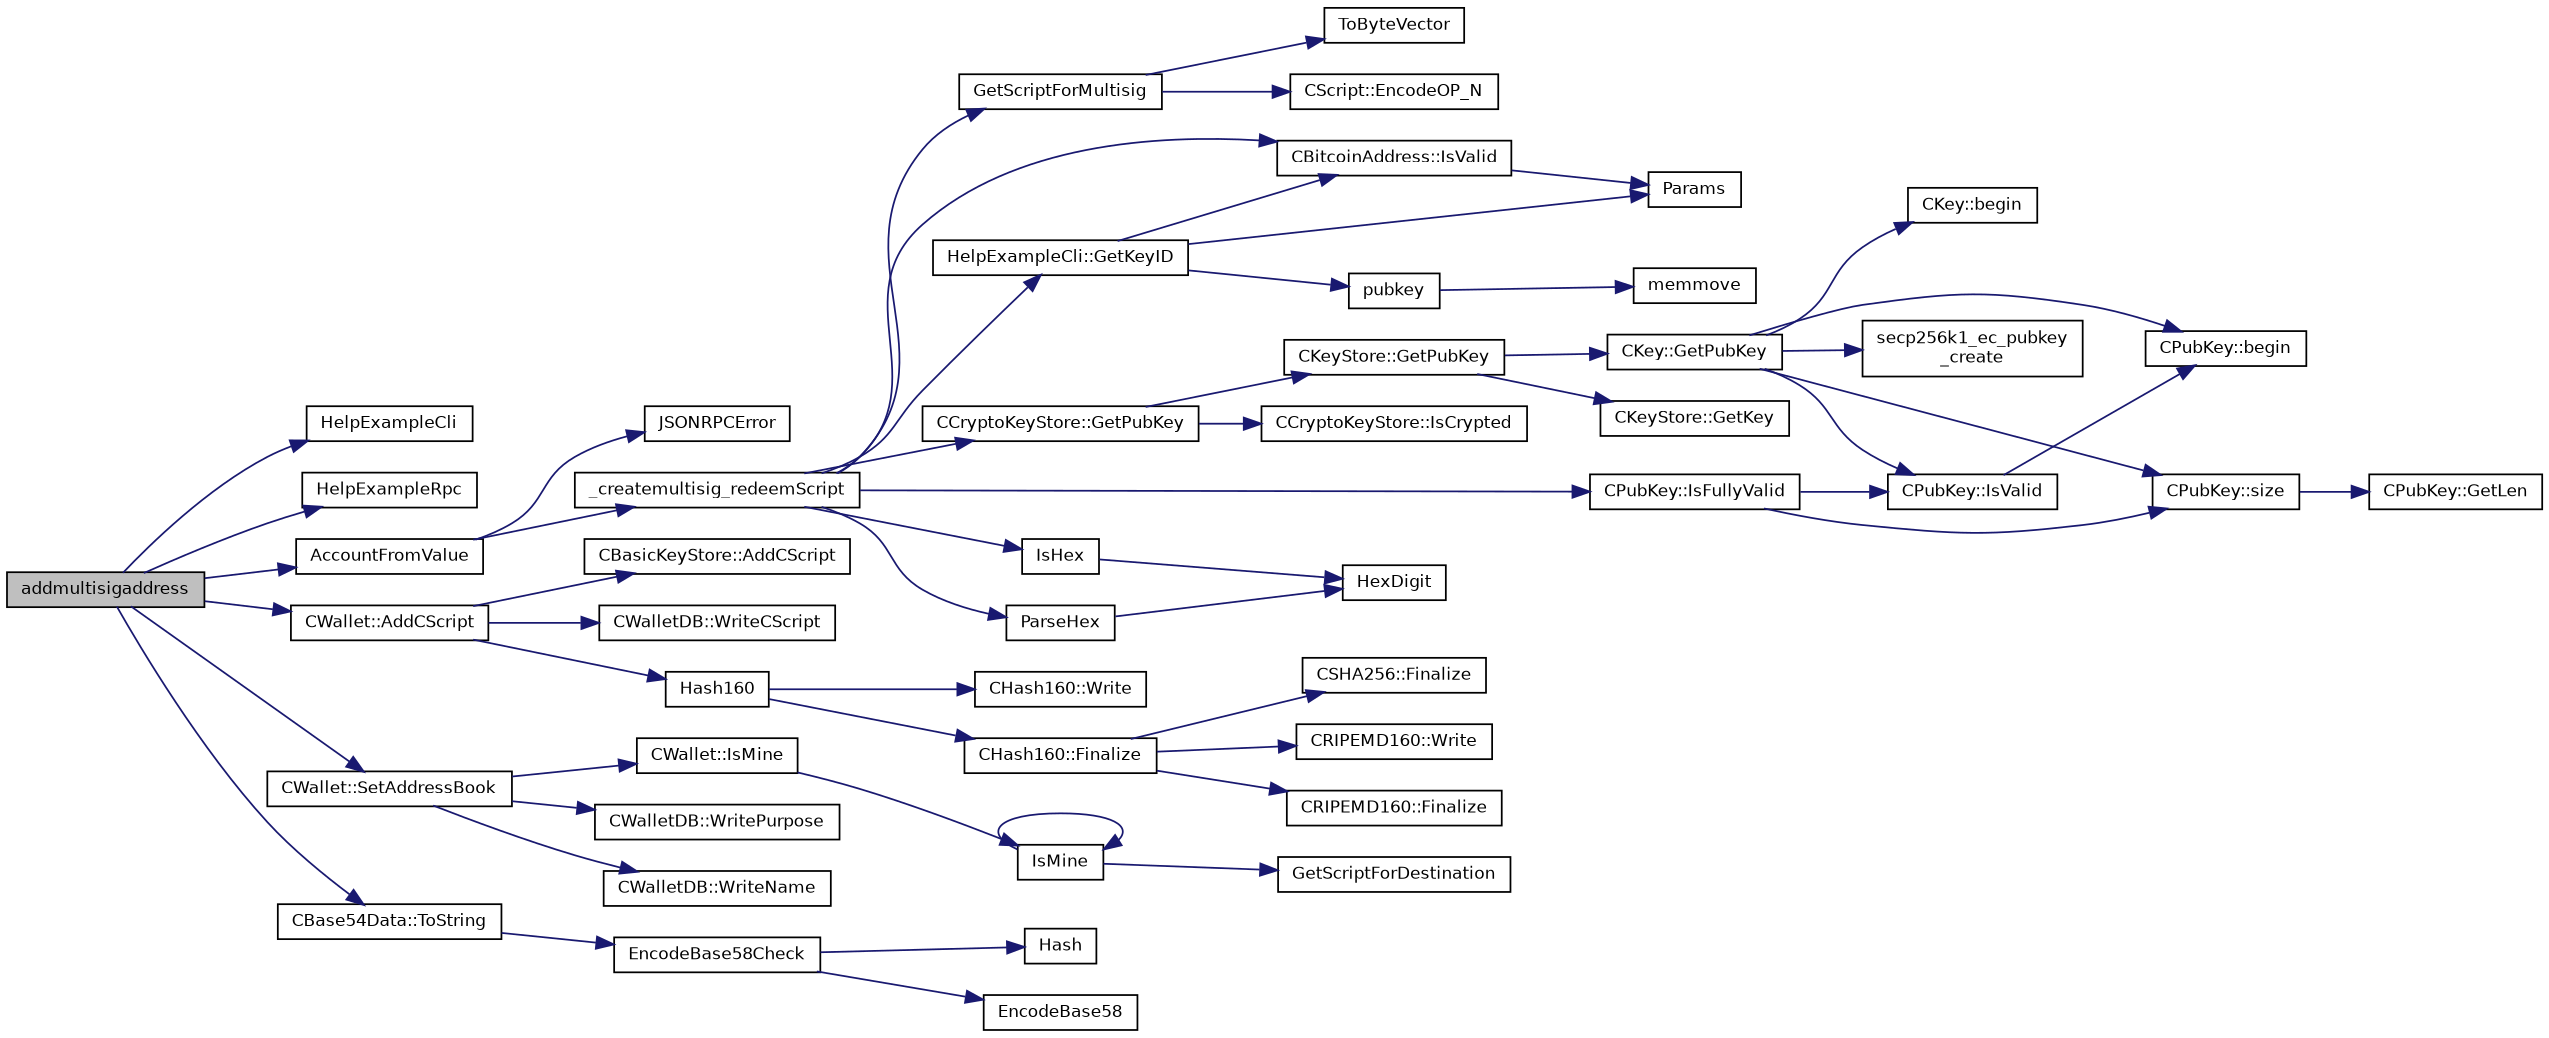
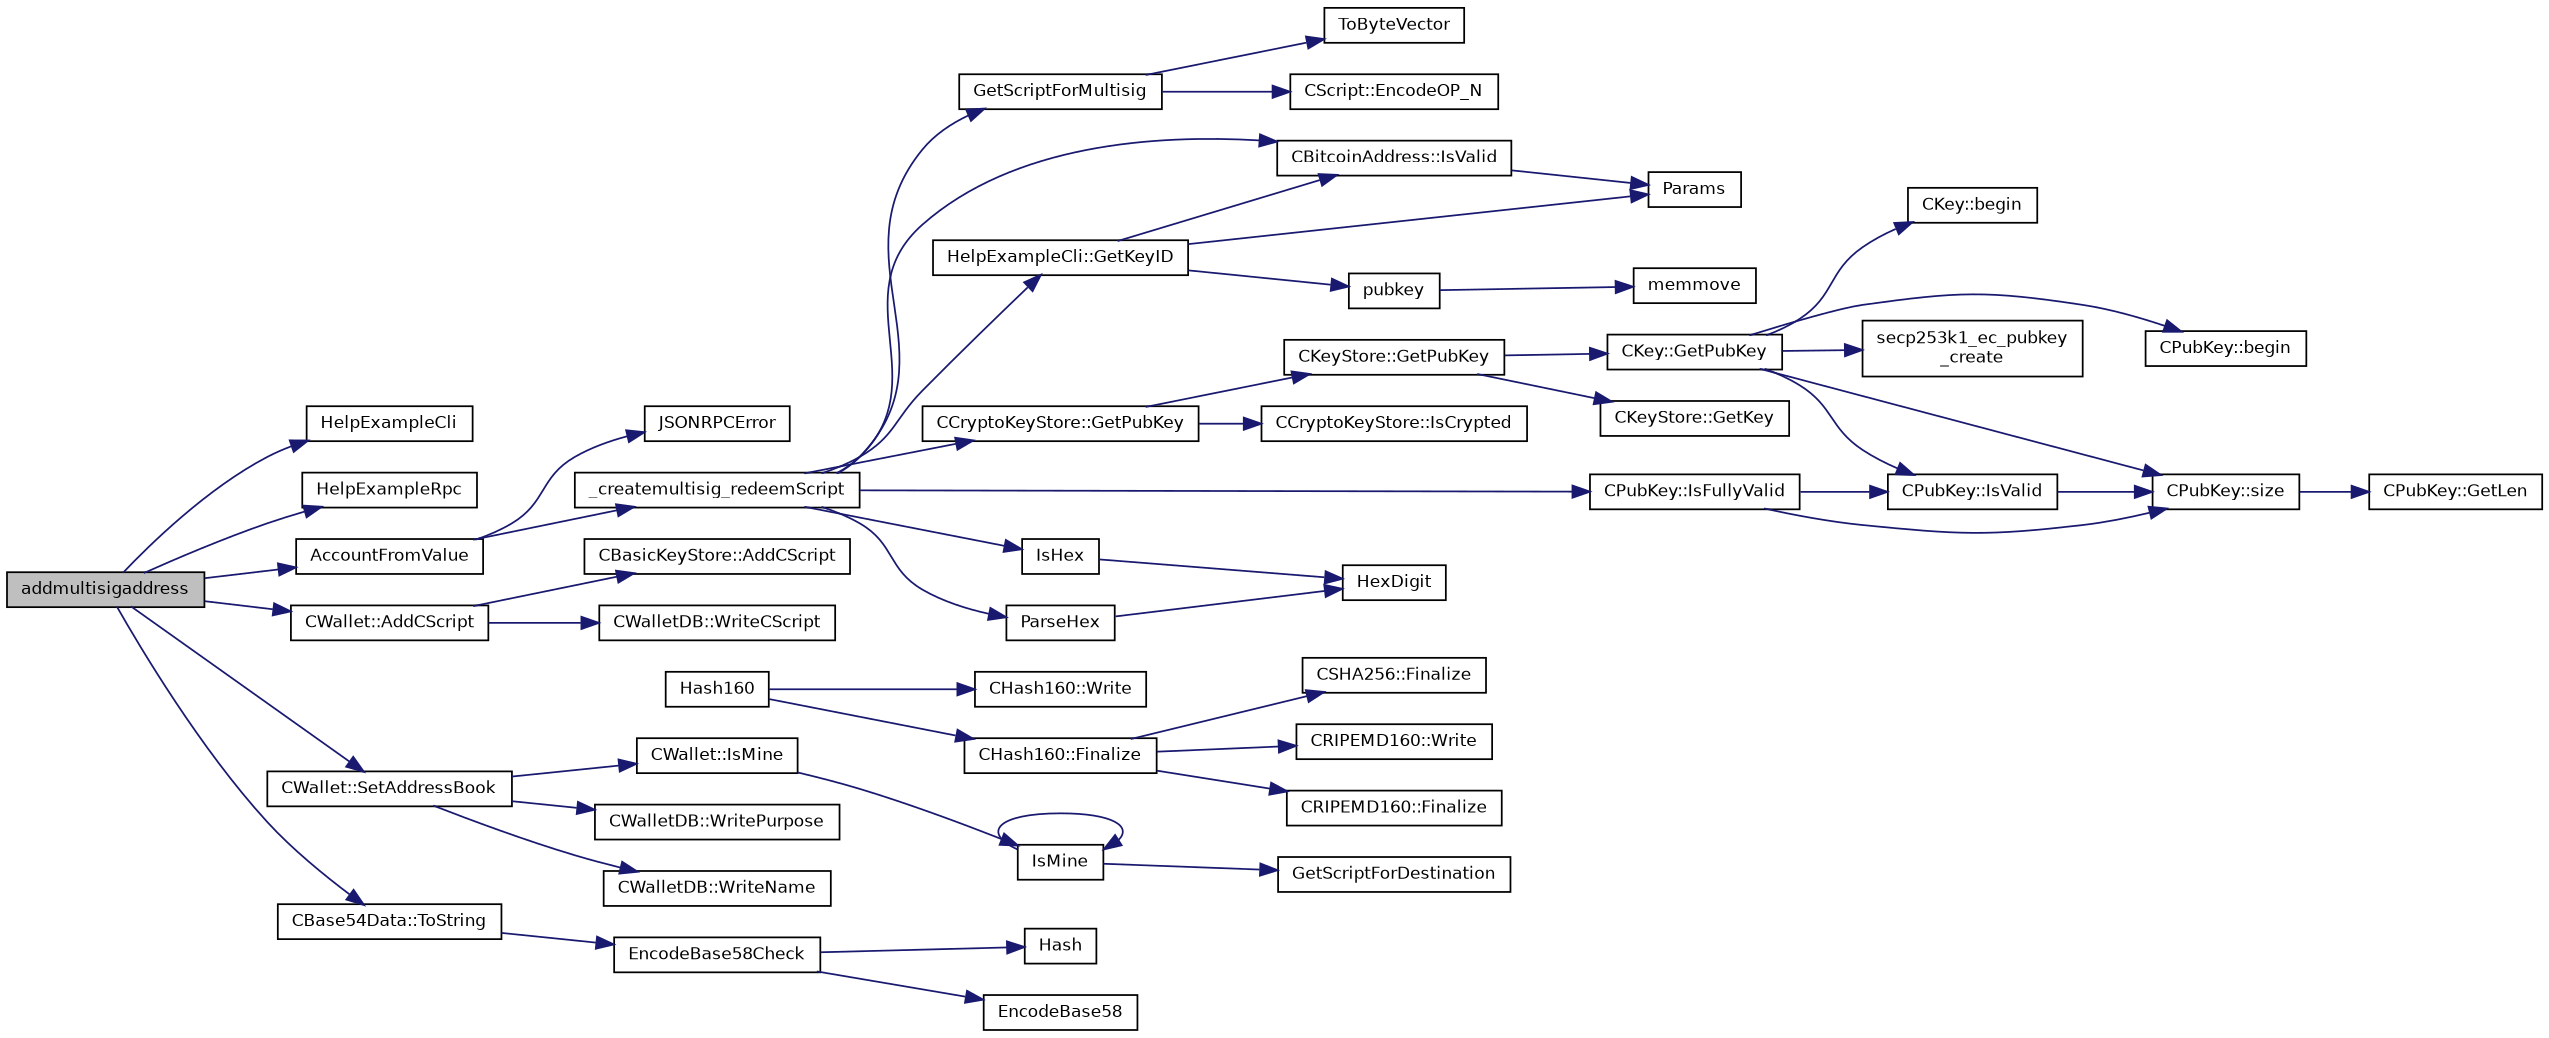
(1973, 349) -> (1973, 349)
(2092, 425) -> (2096, 492)
(561, 658) -> none
